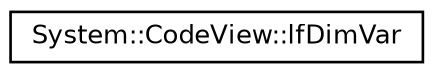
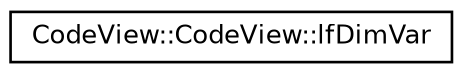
(217, 37) -> (231, 37)
